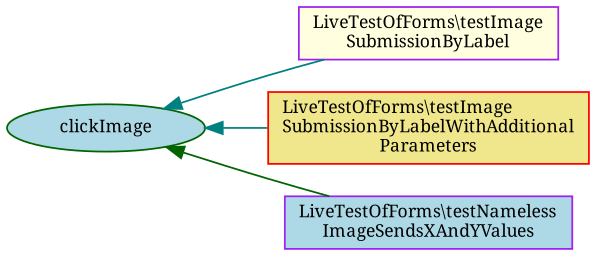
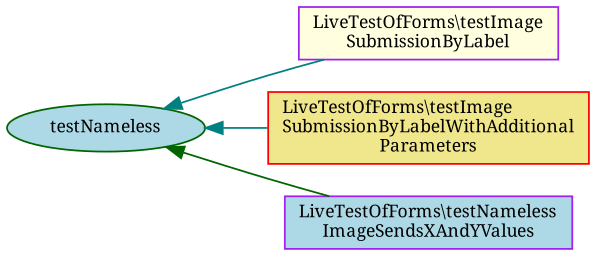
(106, 128) -> (106, 128)
